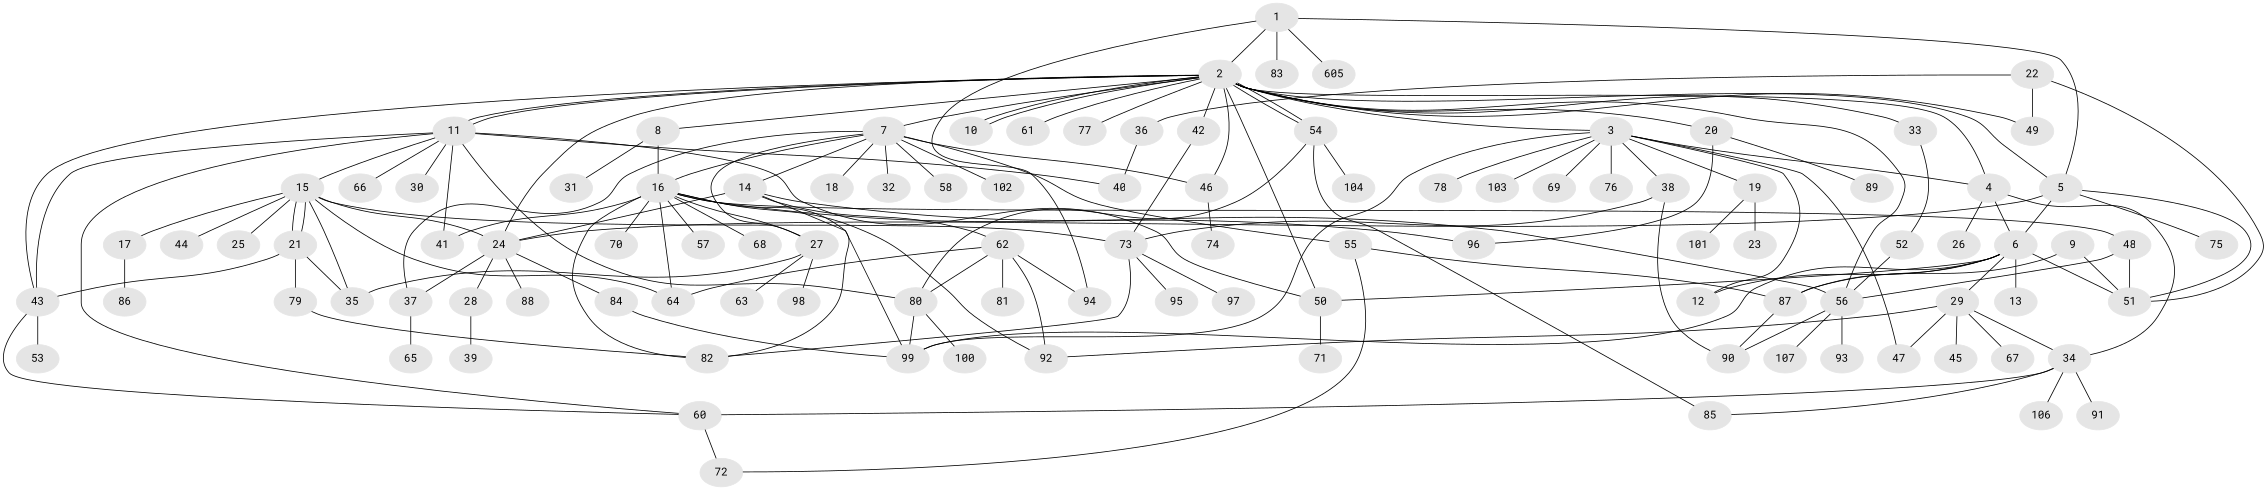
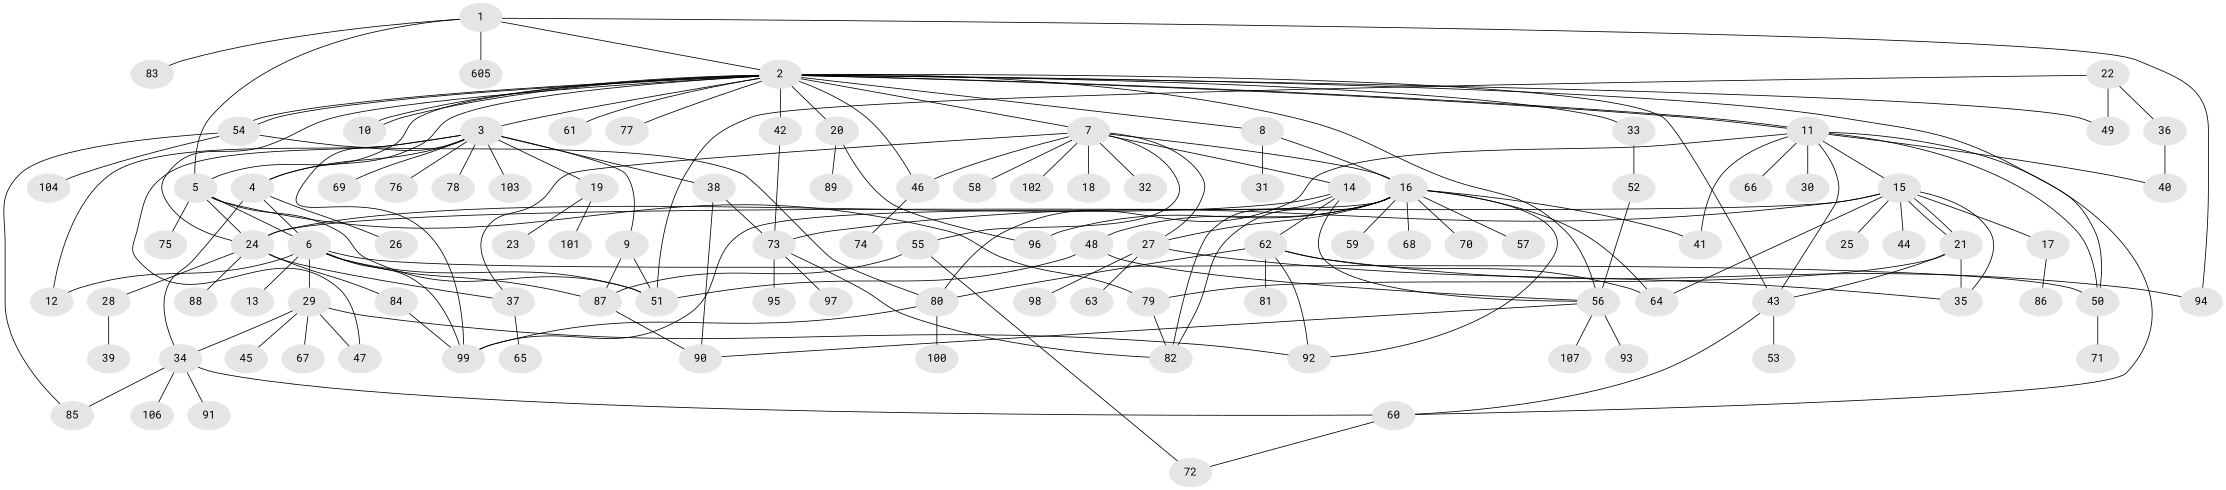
none -> (623, 172)
none -> (560, 219)
none -> (1353, 245)
